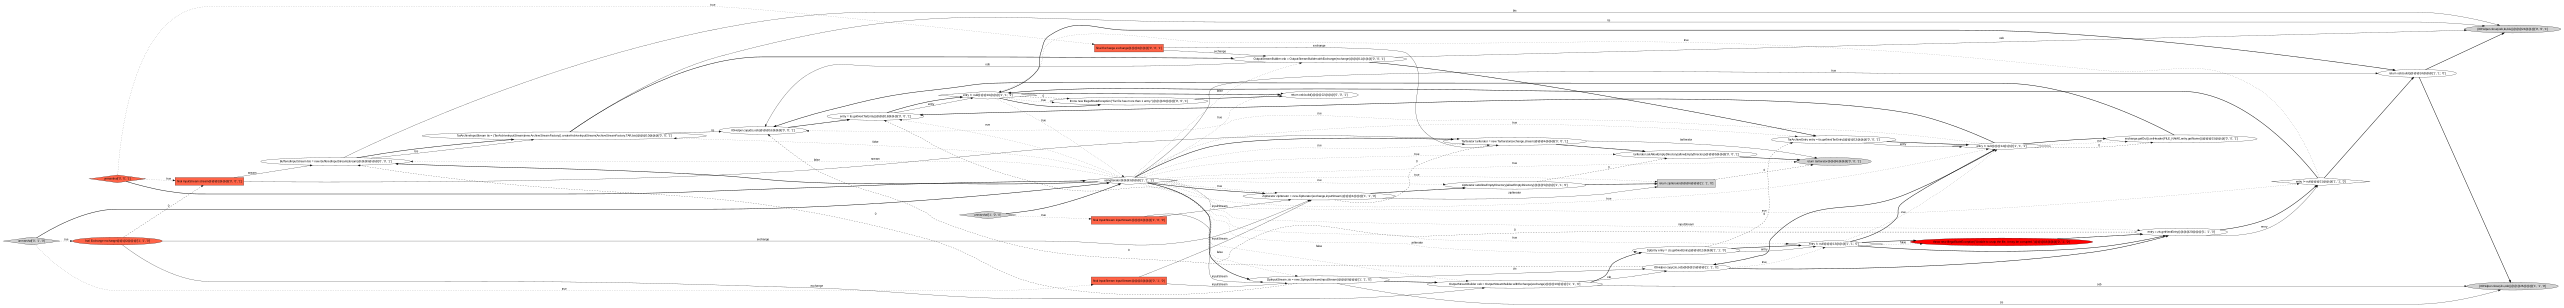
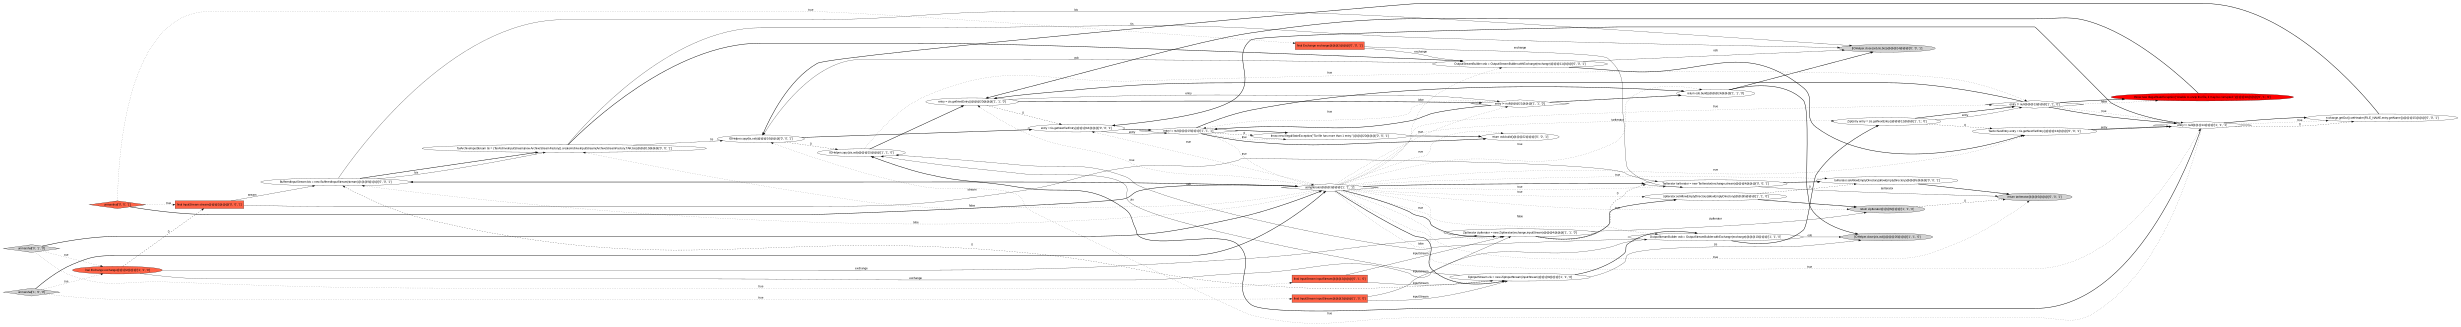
(1732, 72) -> (1538, 161)
(1686, 184) -> (1887, 209)
(1686, 224) -> (1132, 160)
(1193, 262) -> (810, 146)
none -> (71, 282)
